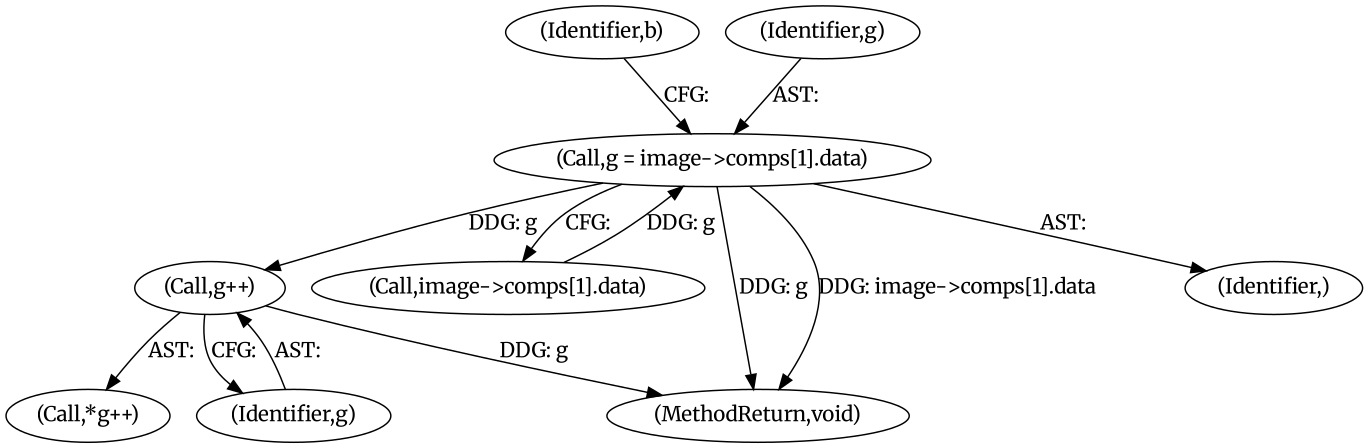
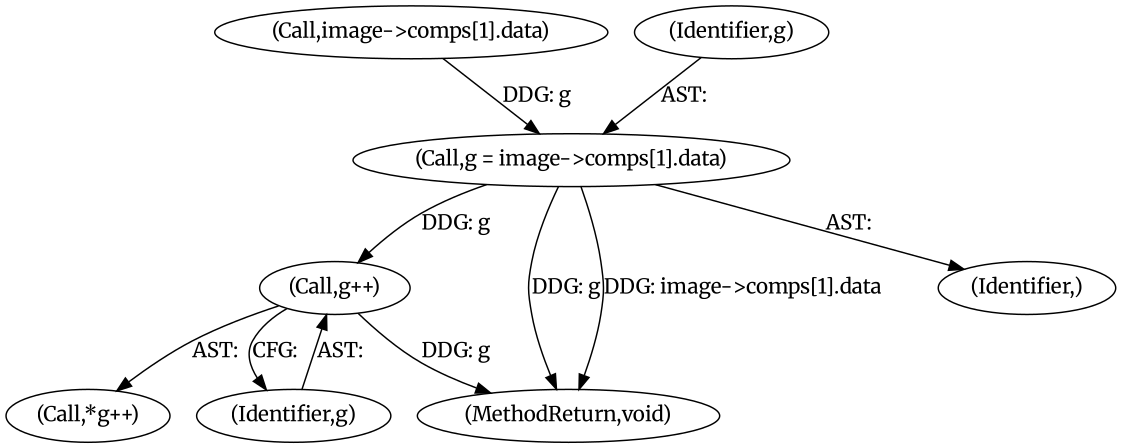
(602, 32) -> none
(571, 209) -> none
